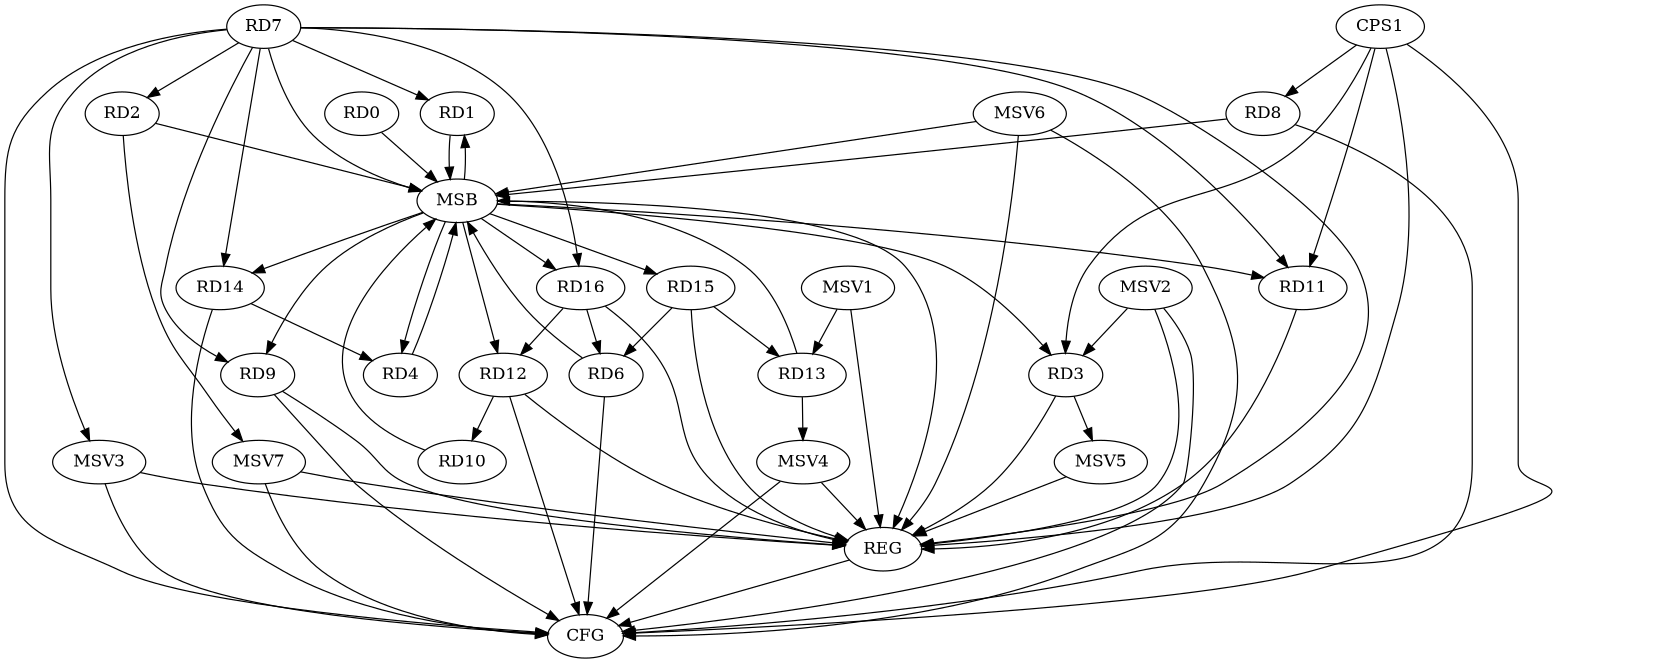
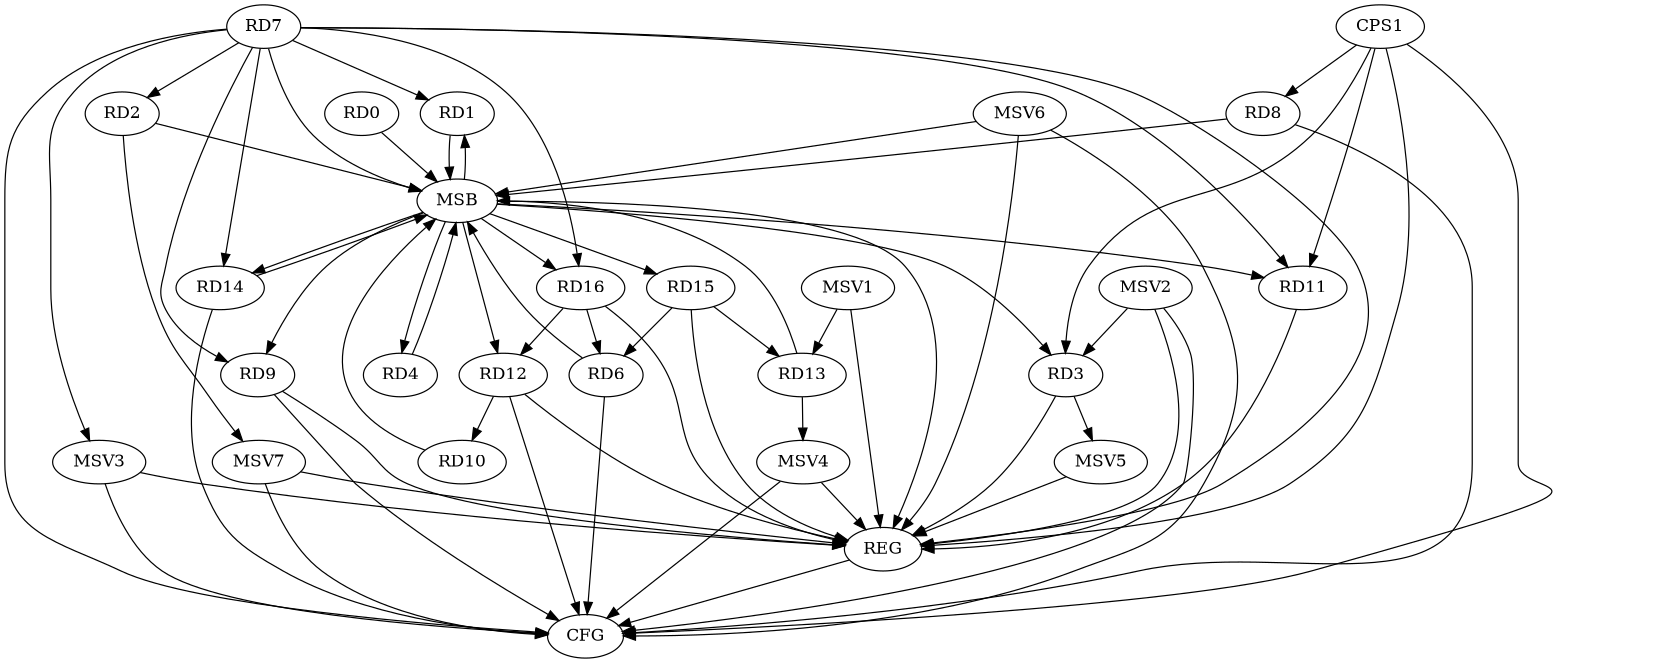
(306, 330) -> (336, 248)
